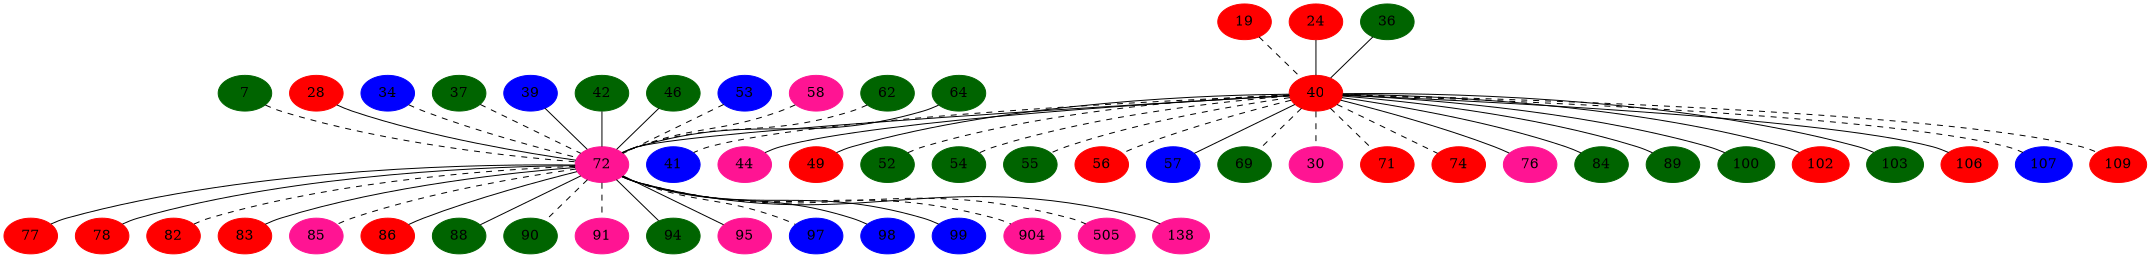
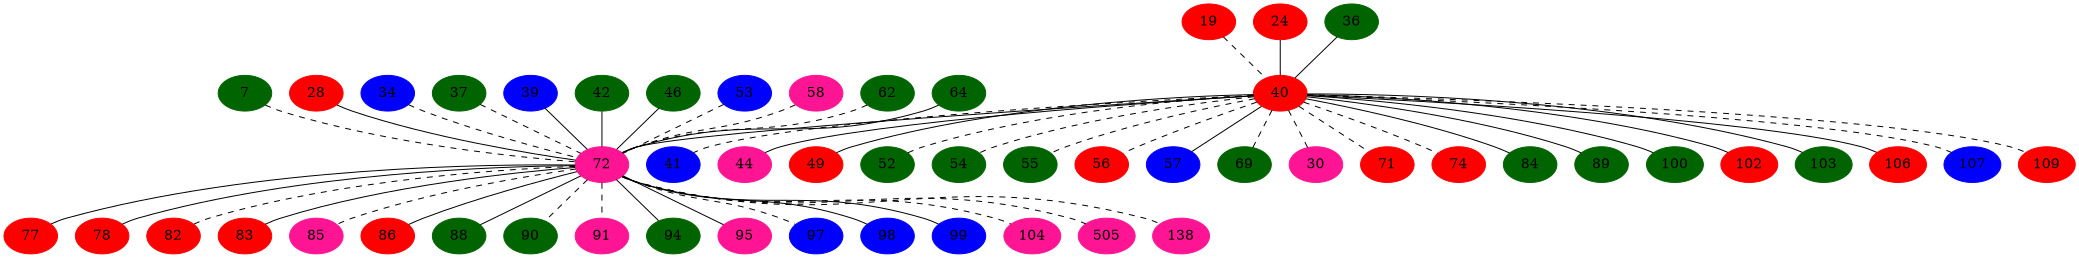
(1530, 165) -> none
(1000, 197) -> (1000, 197)
(1032, 236) -> (1032, 236)
